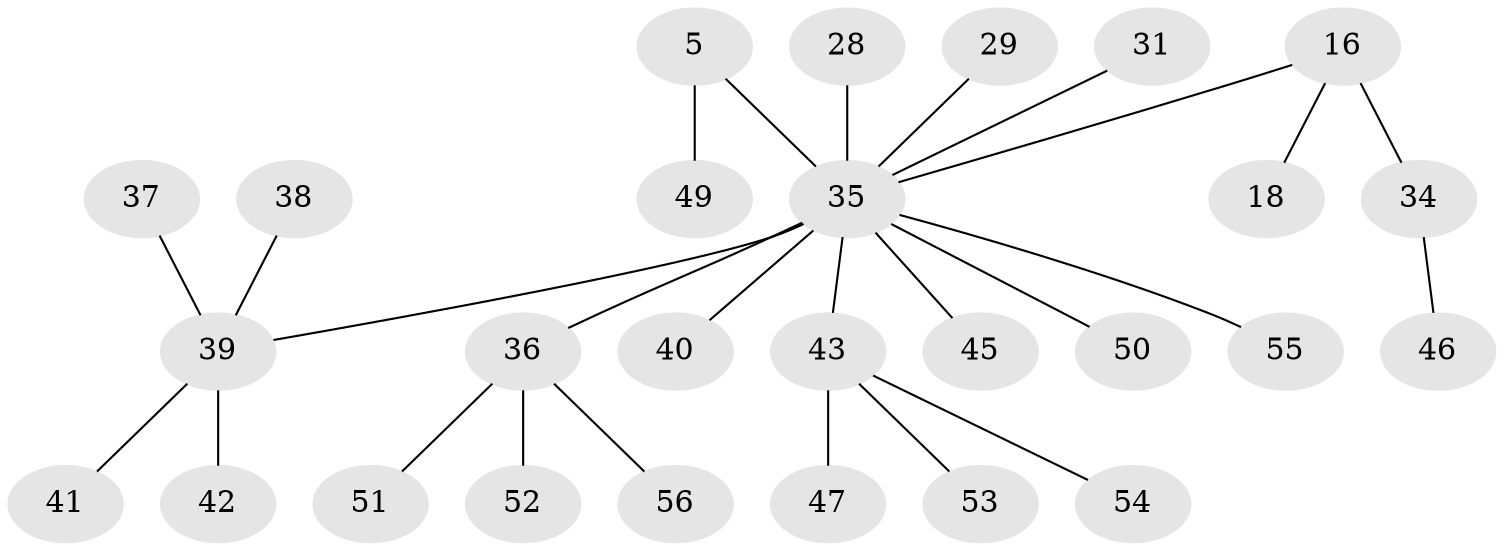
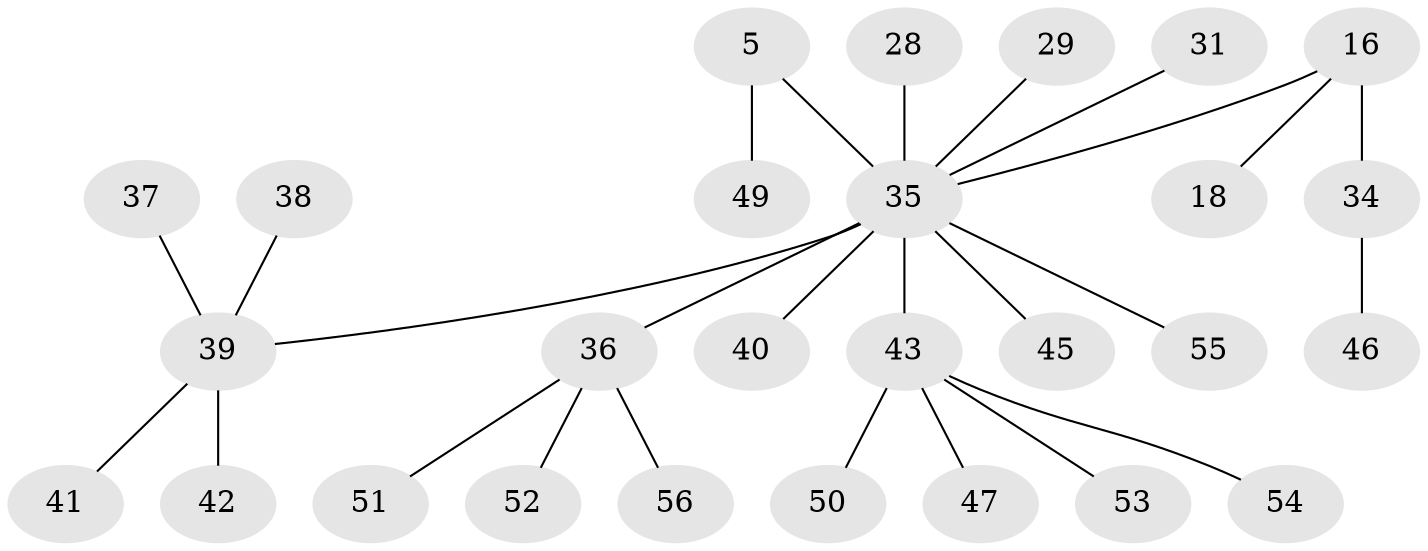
(990, 275) -> (866, 428)
